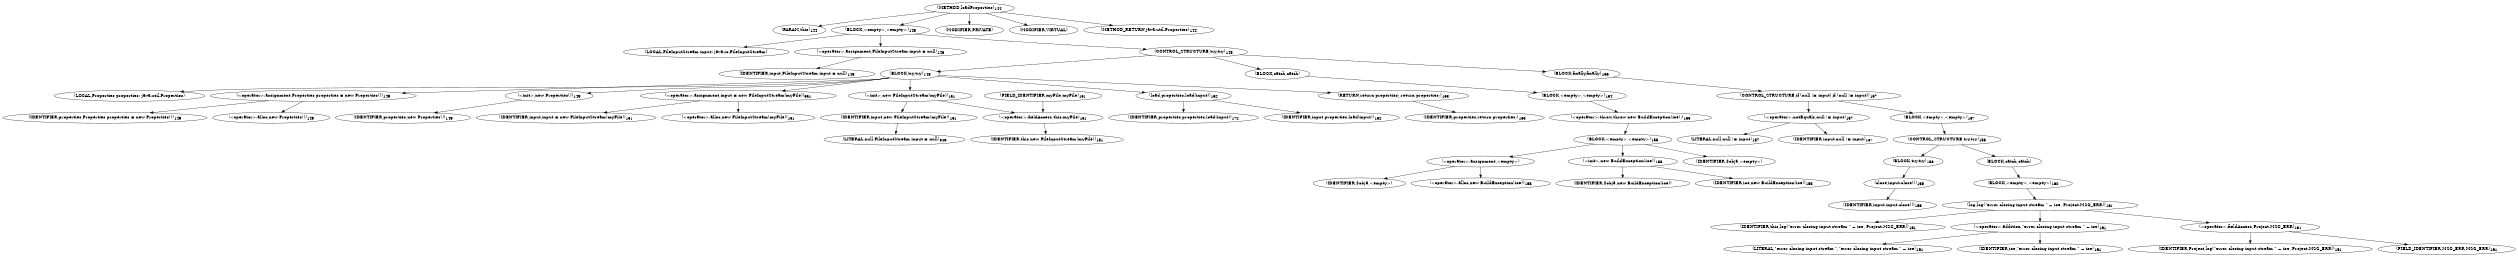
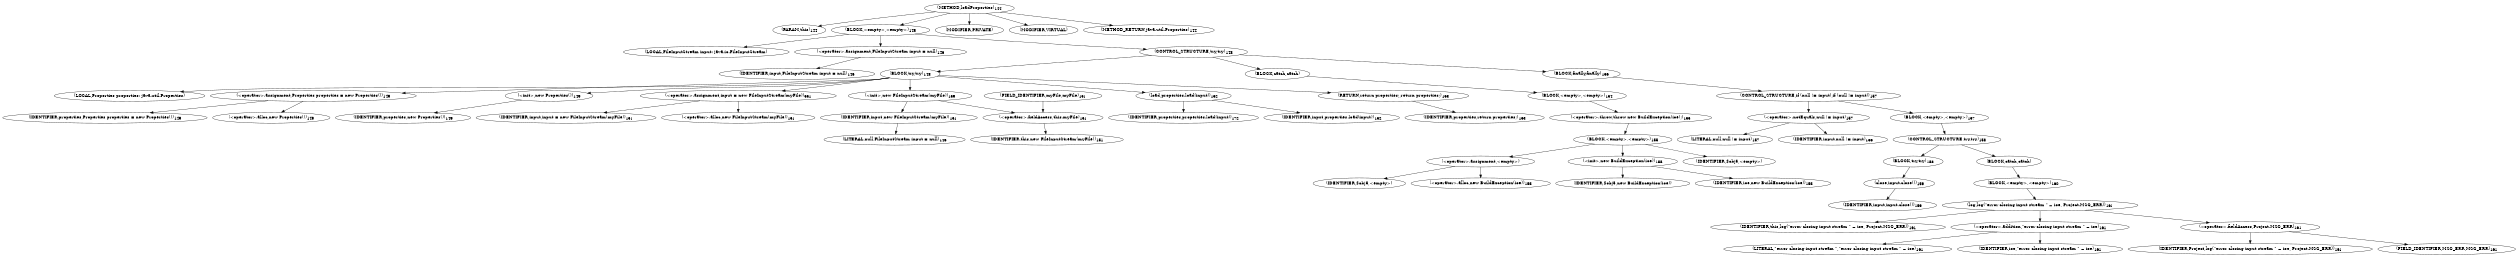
(952, 95) -> (952, 95)
(943, 139) -> (943, 139)
(1869, 139) -> (1869, 139)
